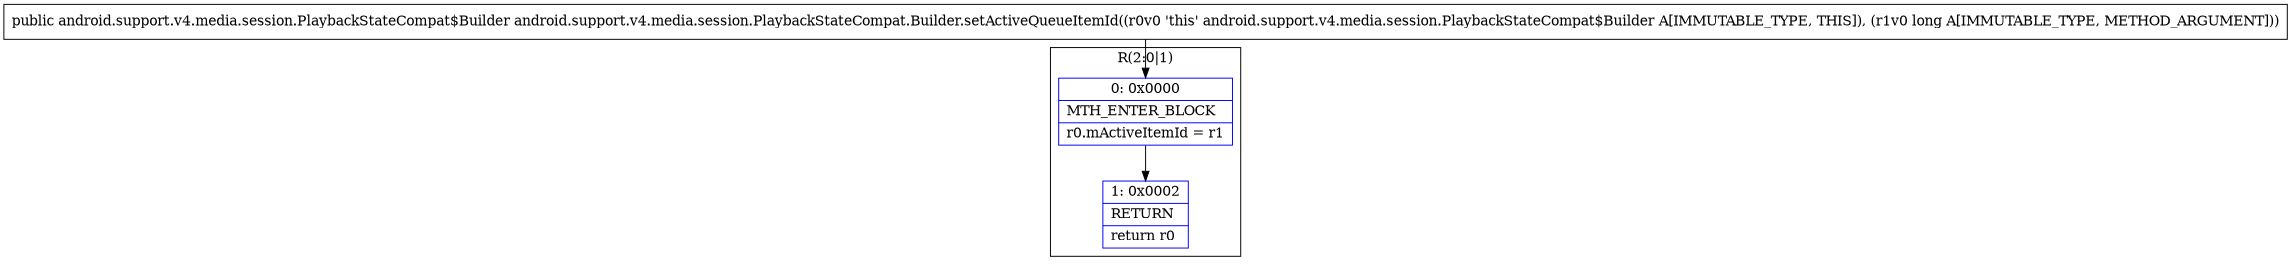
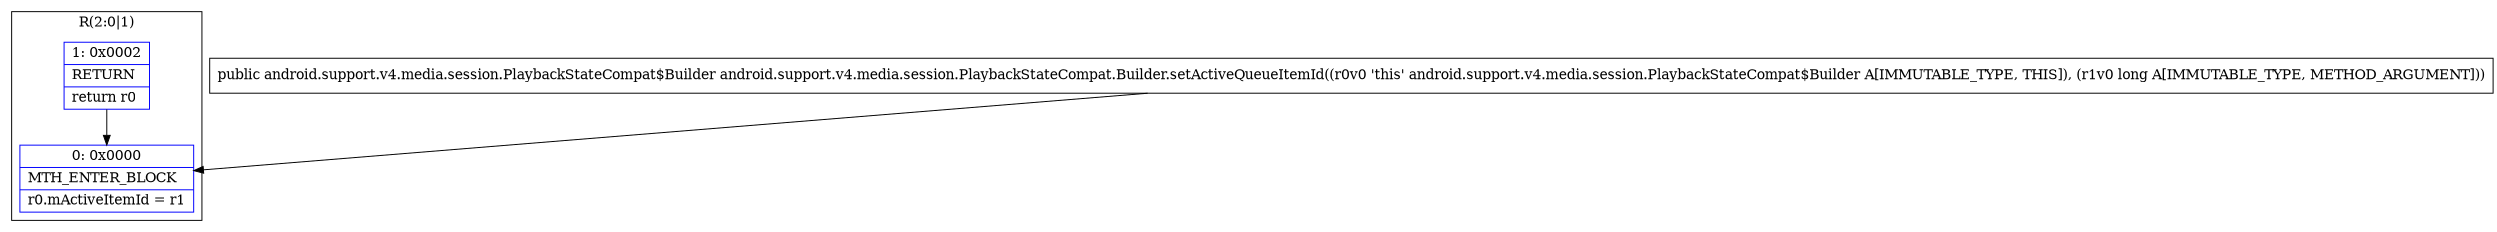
(1146, 158) -> (107, 122)
